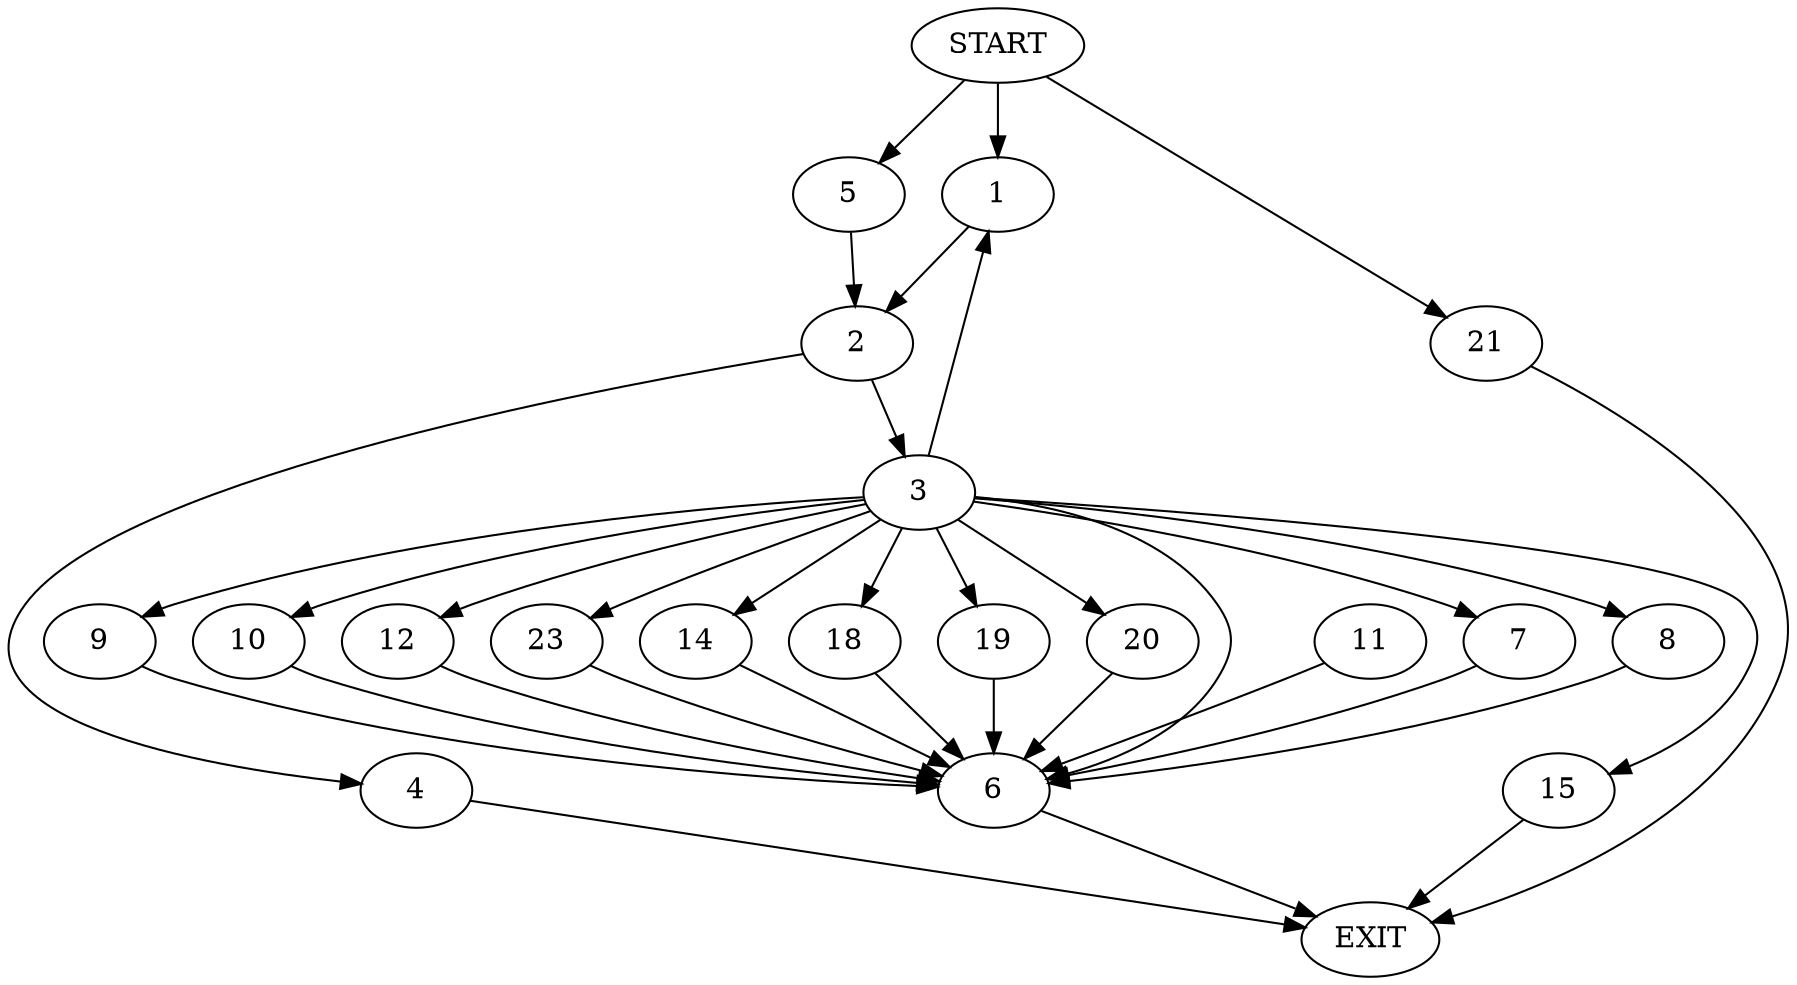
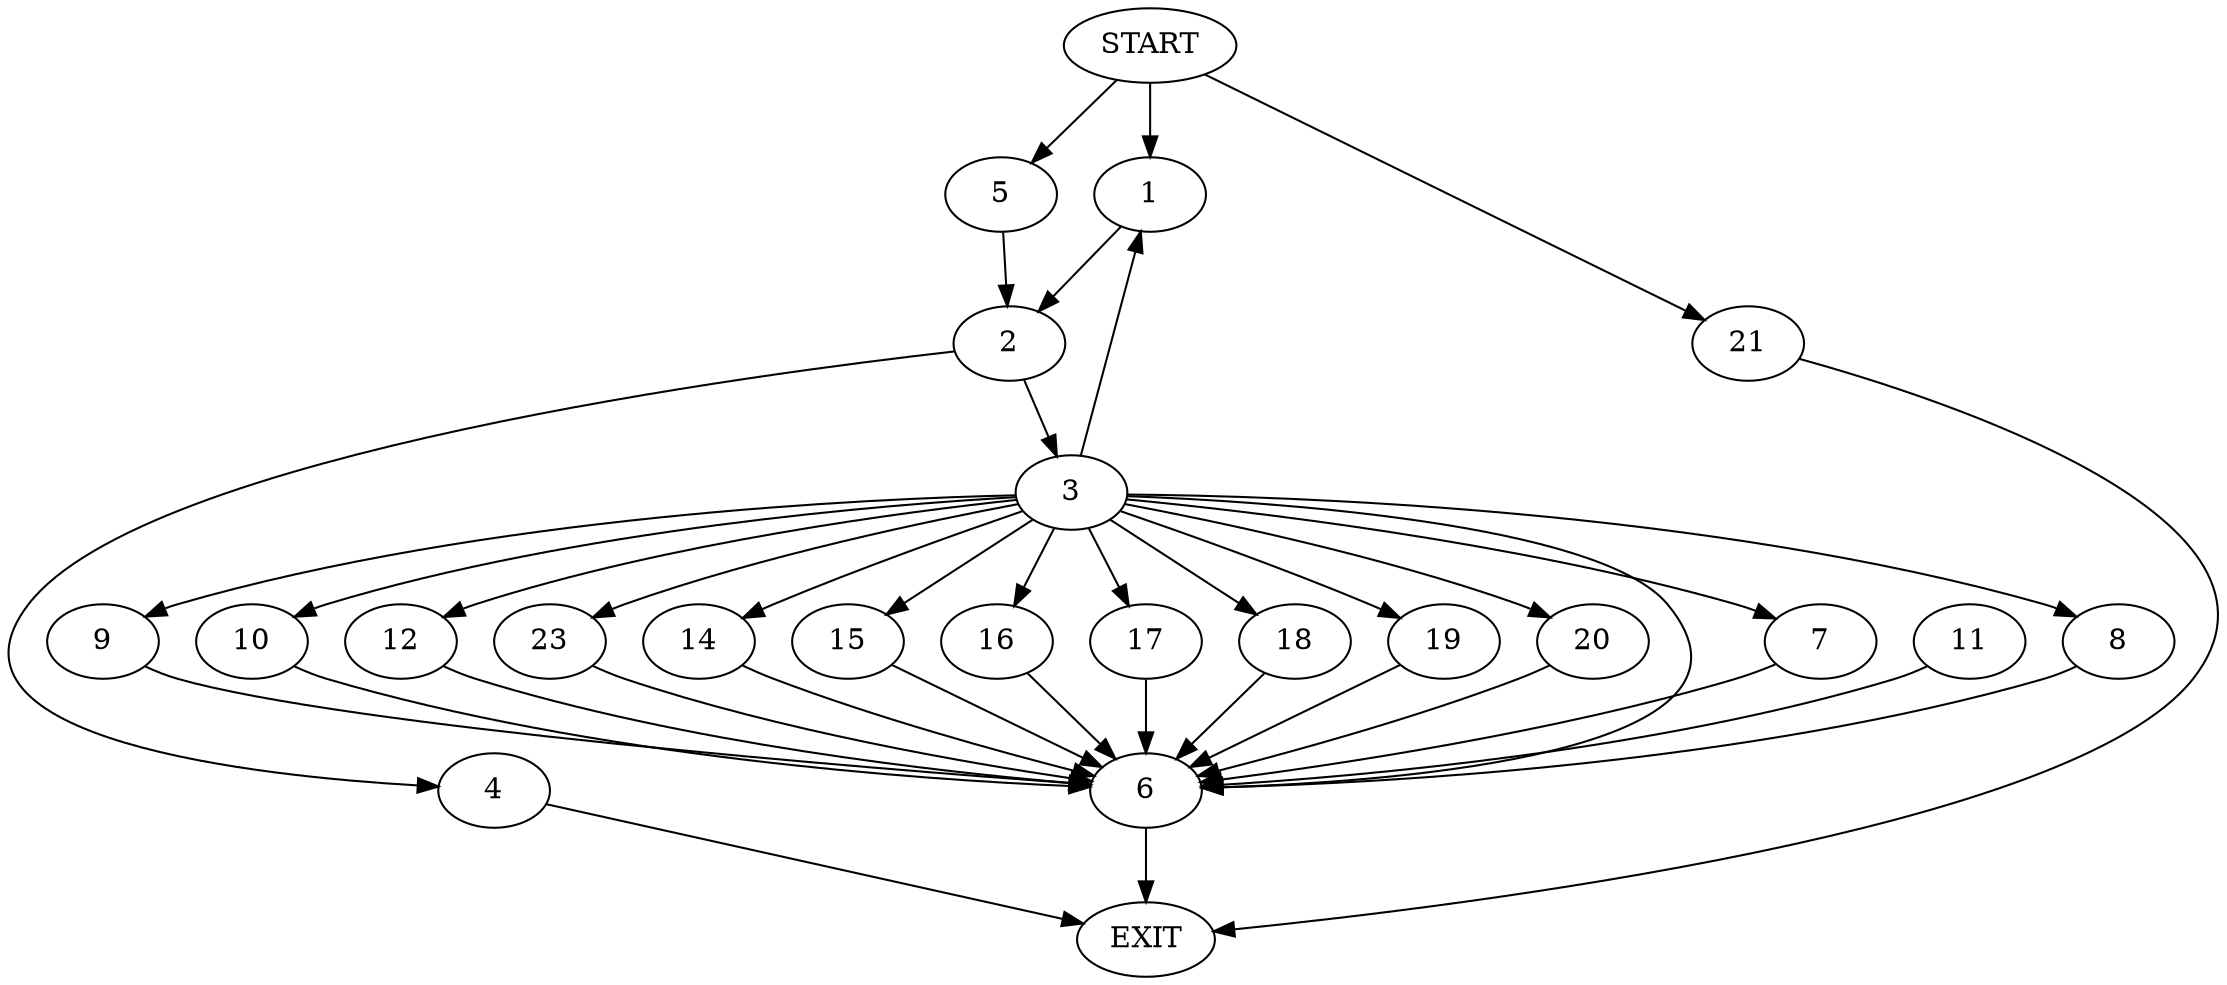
none -> (997, 642)
none -> (1146, 642)
(1474, 858) -> (987, 711)
